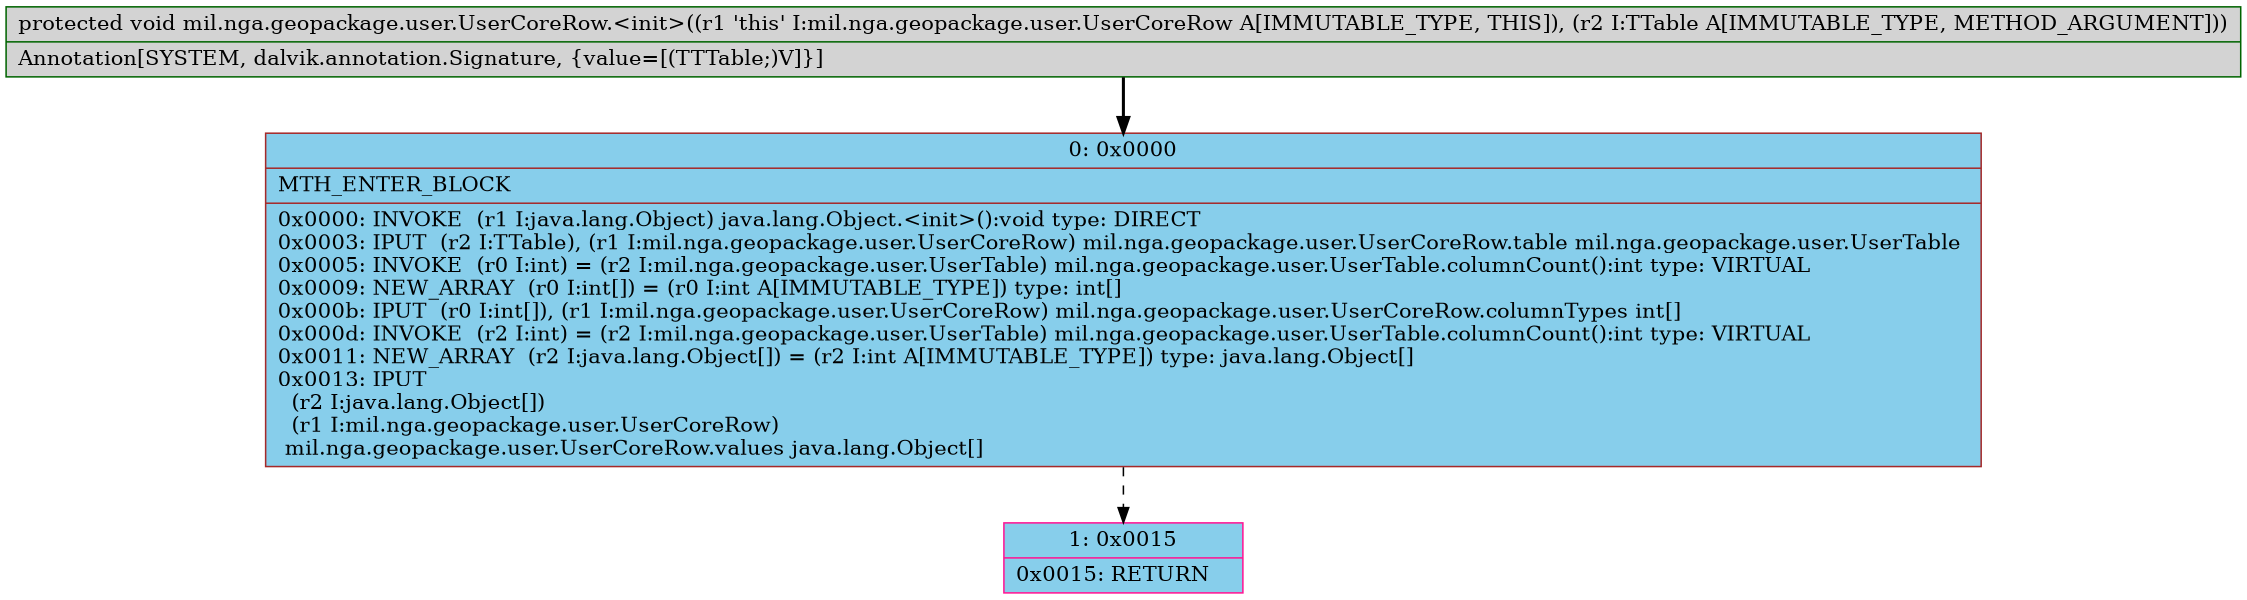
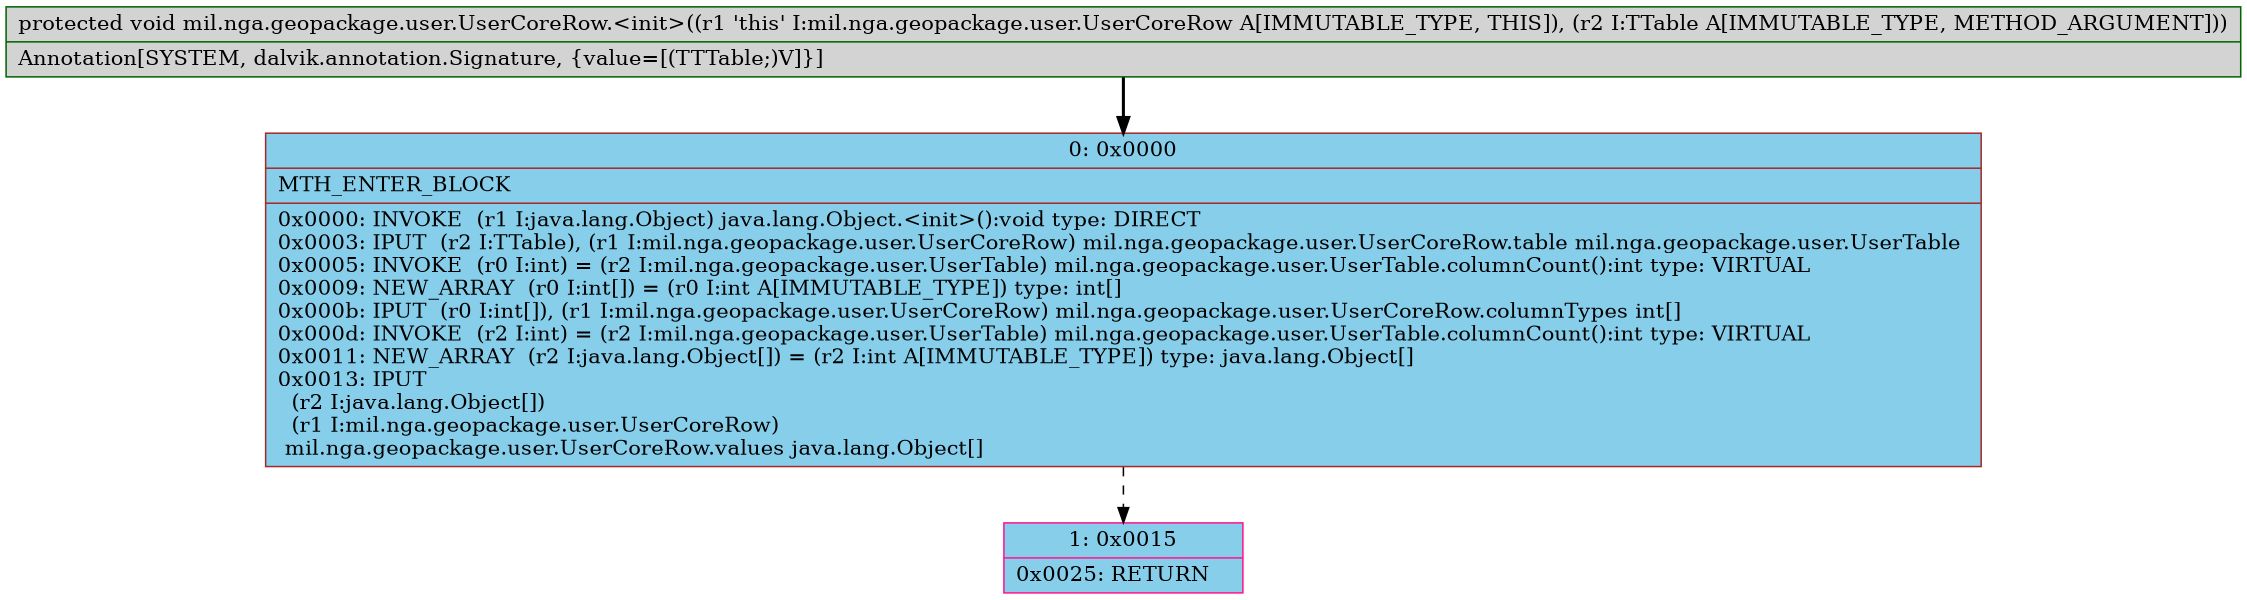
(1123, 575) -> (1123, 575)
